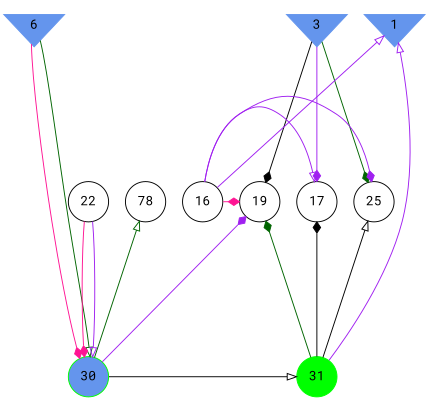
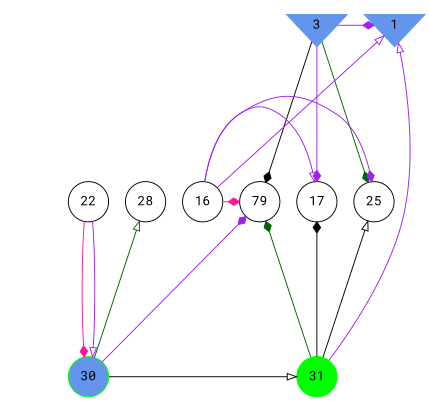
(34, 25) -> none
none -> (350, 25)
(146, 202) -> (146, 202)
(260, 202) -> (260, 202)
